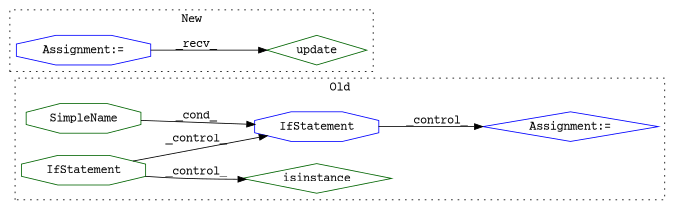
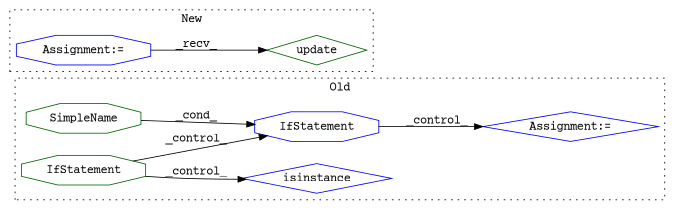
(317, 178) -> (317, 178)
